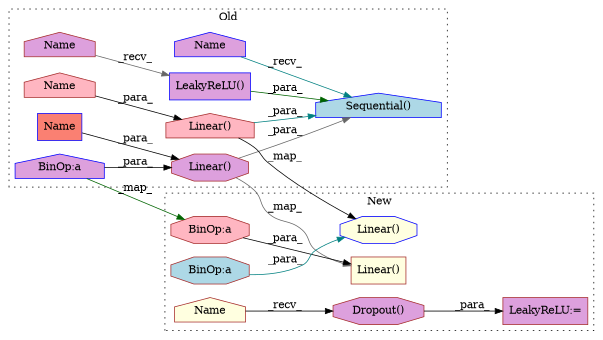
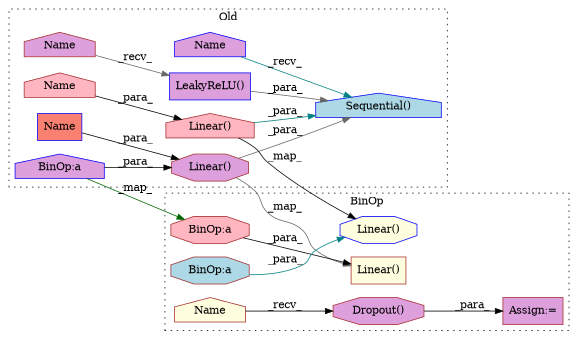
(286, 95) -> (286, 95)
(379, 202) -> (367, 202)
(545, 311) -> (533, 311)
